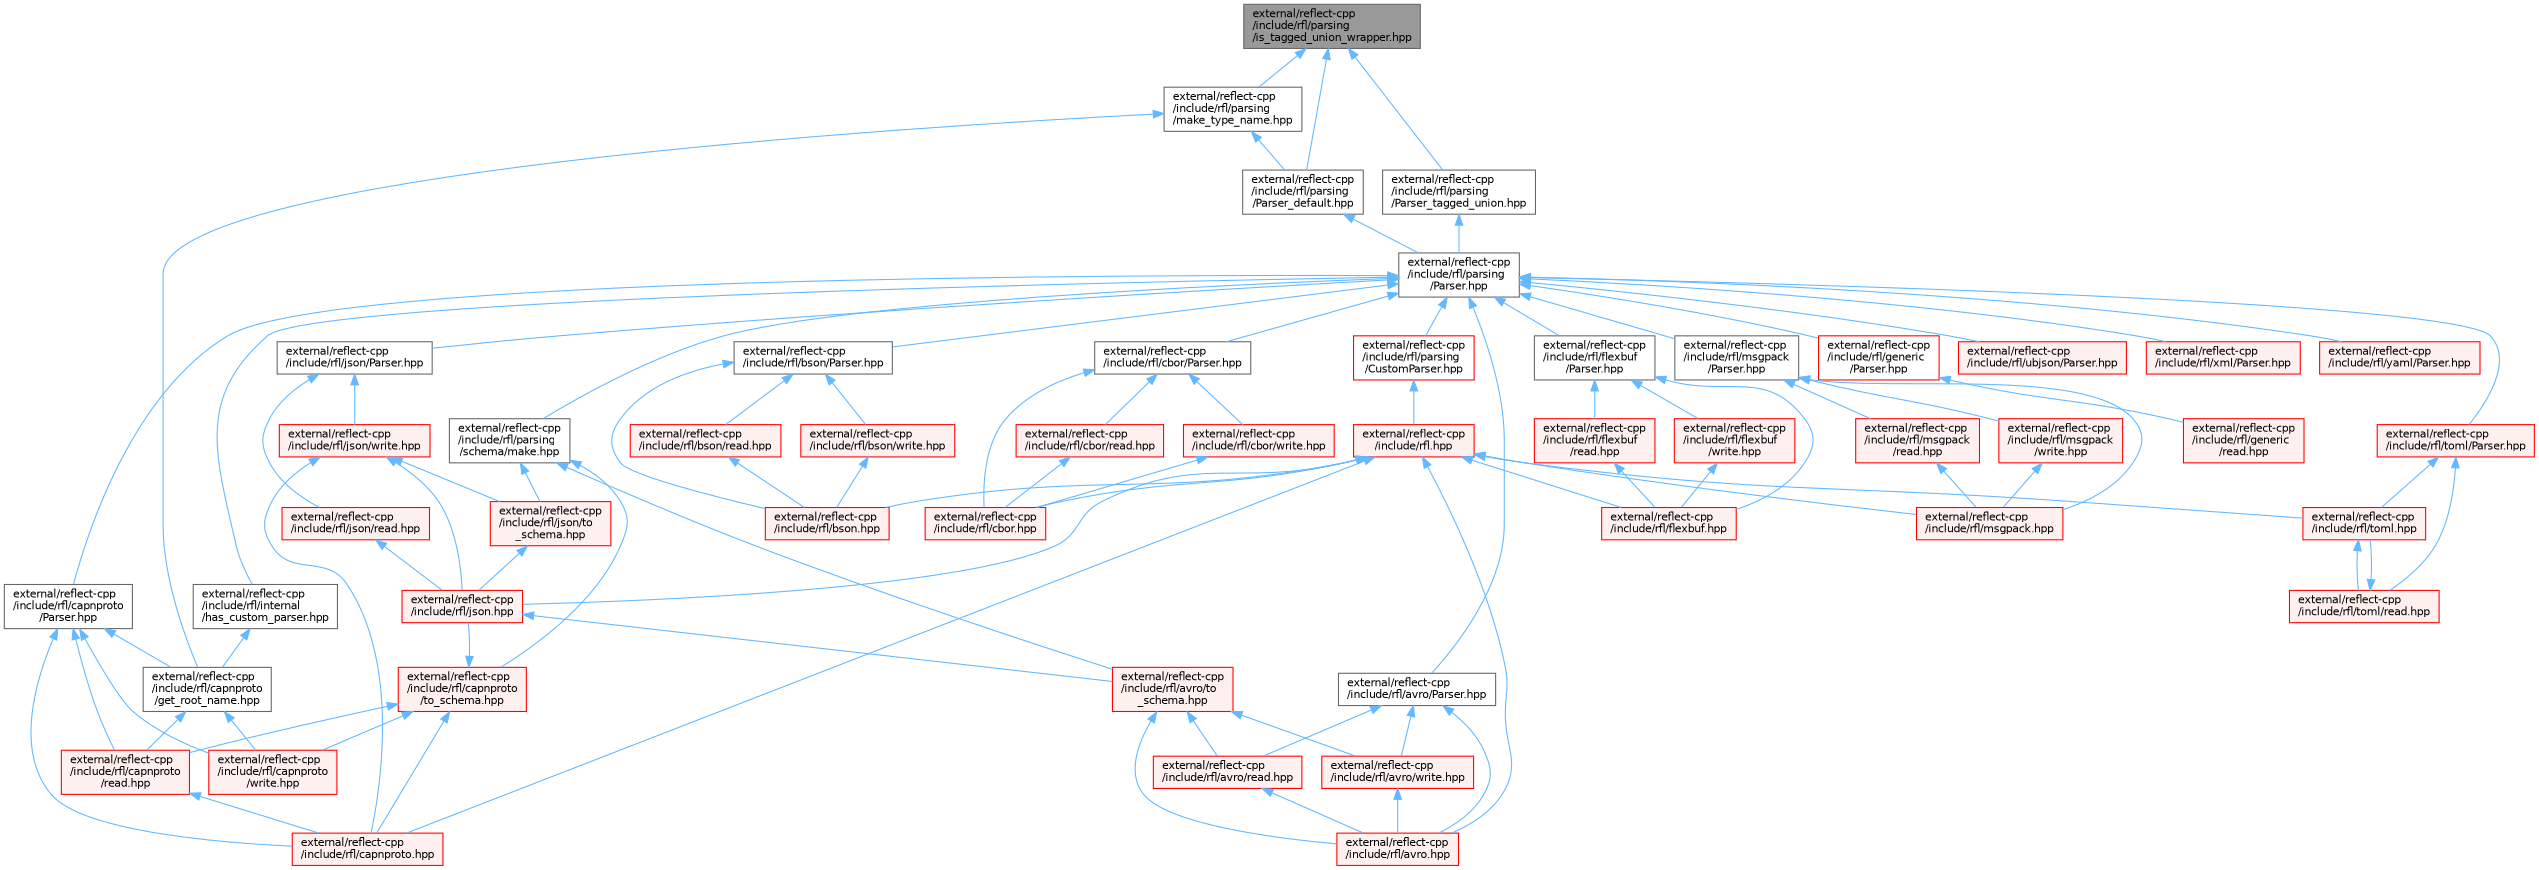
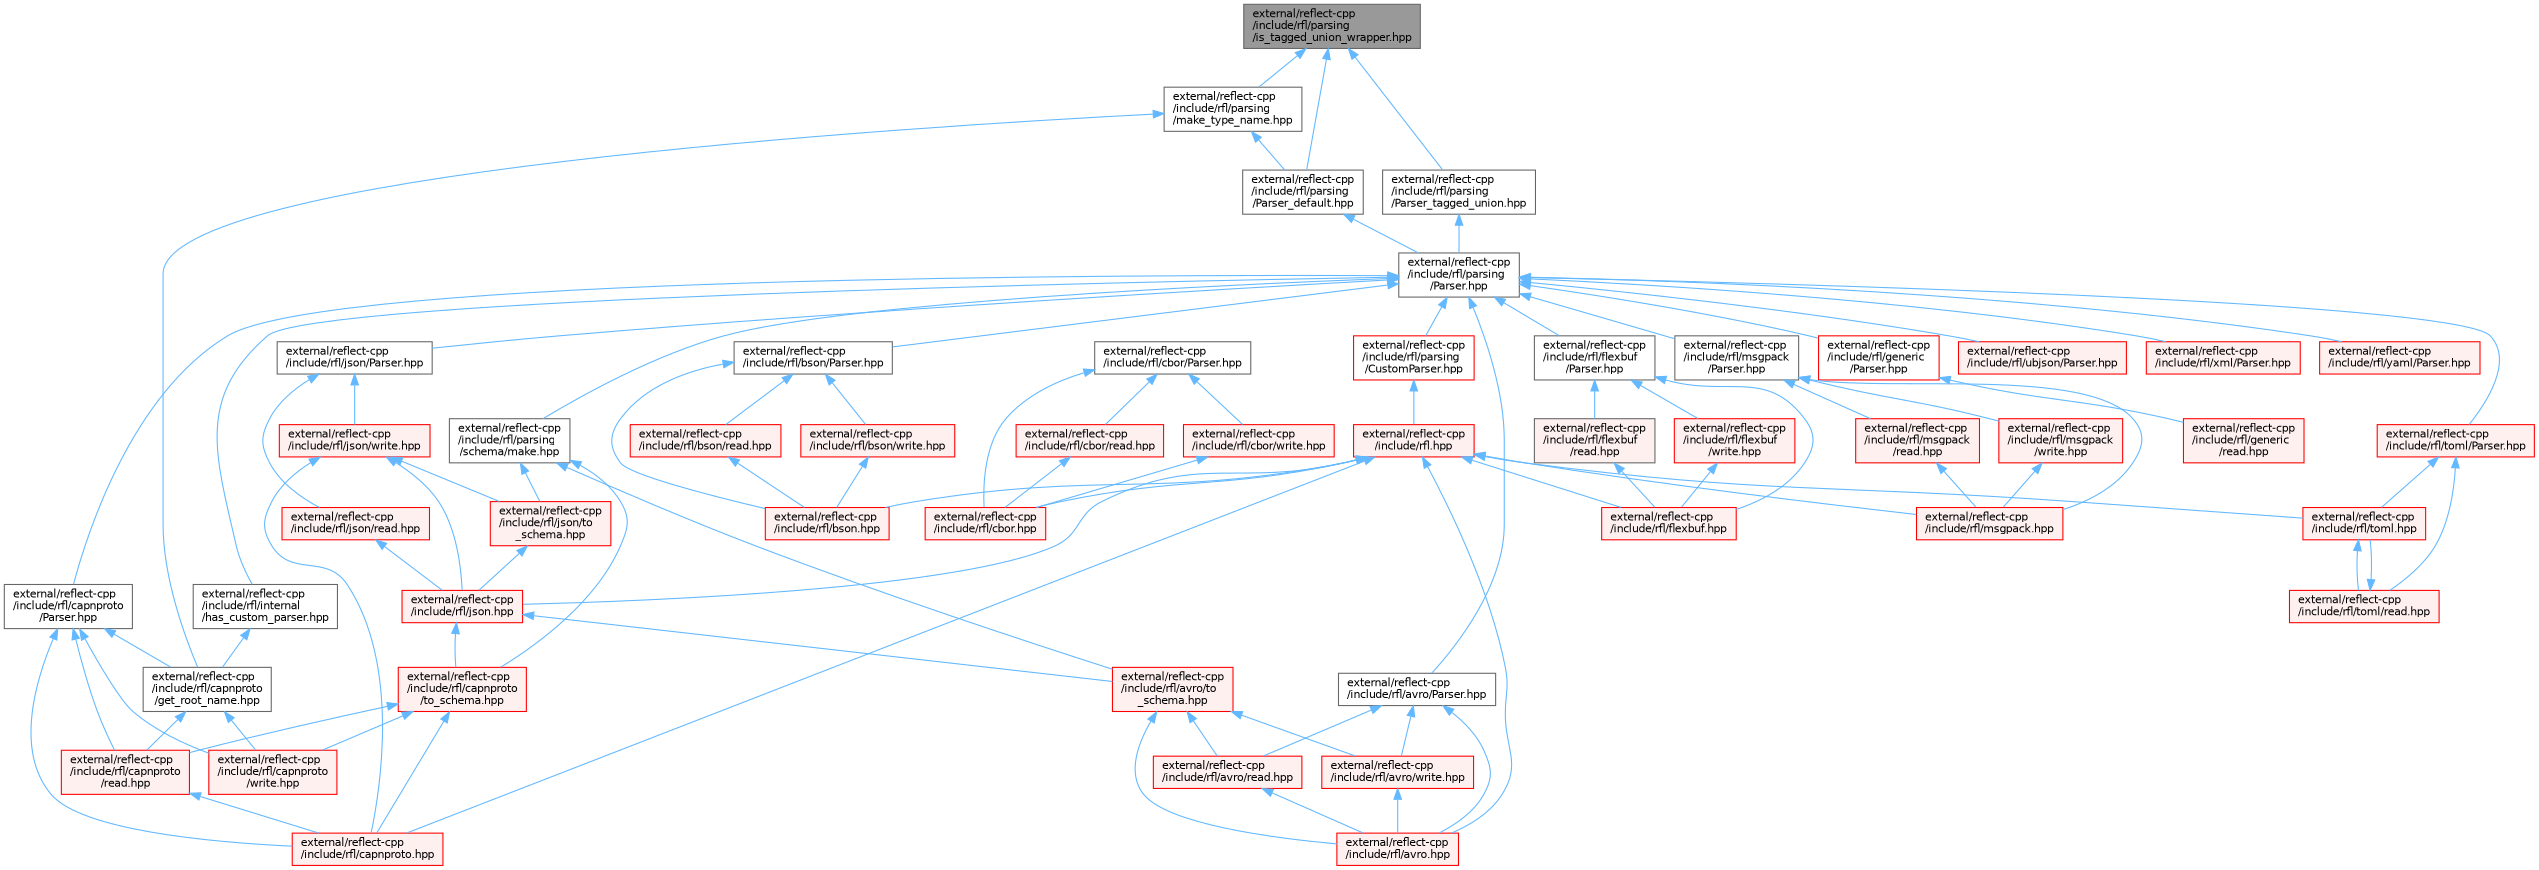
(1307, 319) -> none
(1595, 441) -> (1595, 441)
(469, 639) -> (455, 650)
